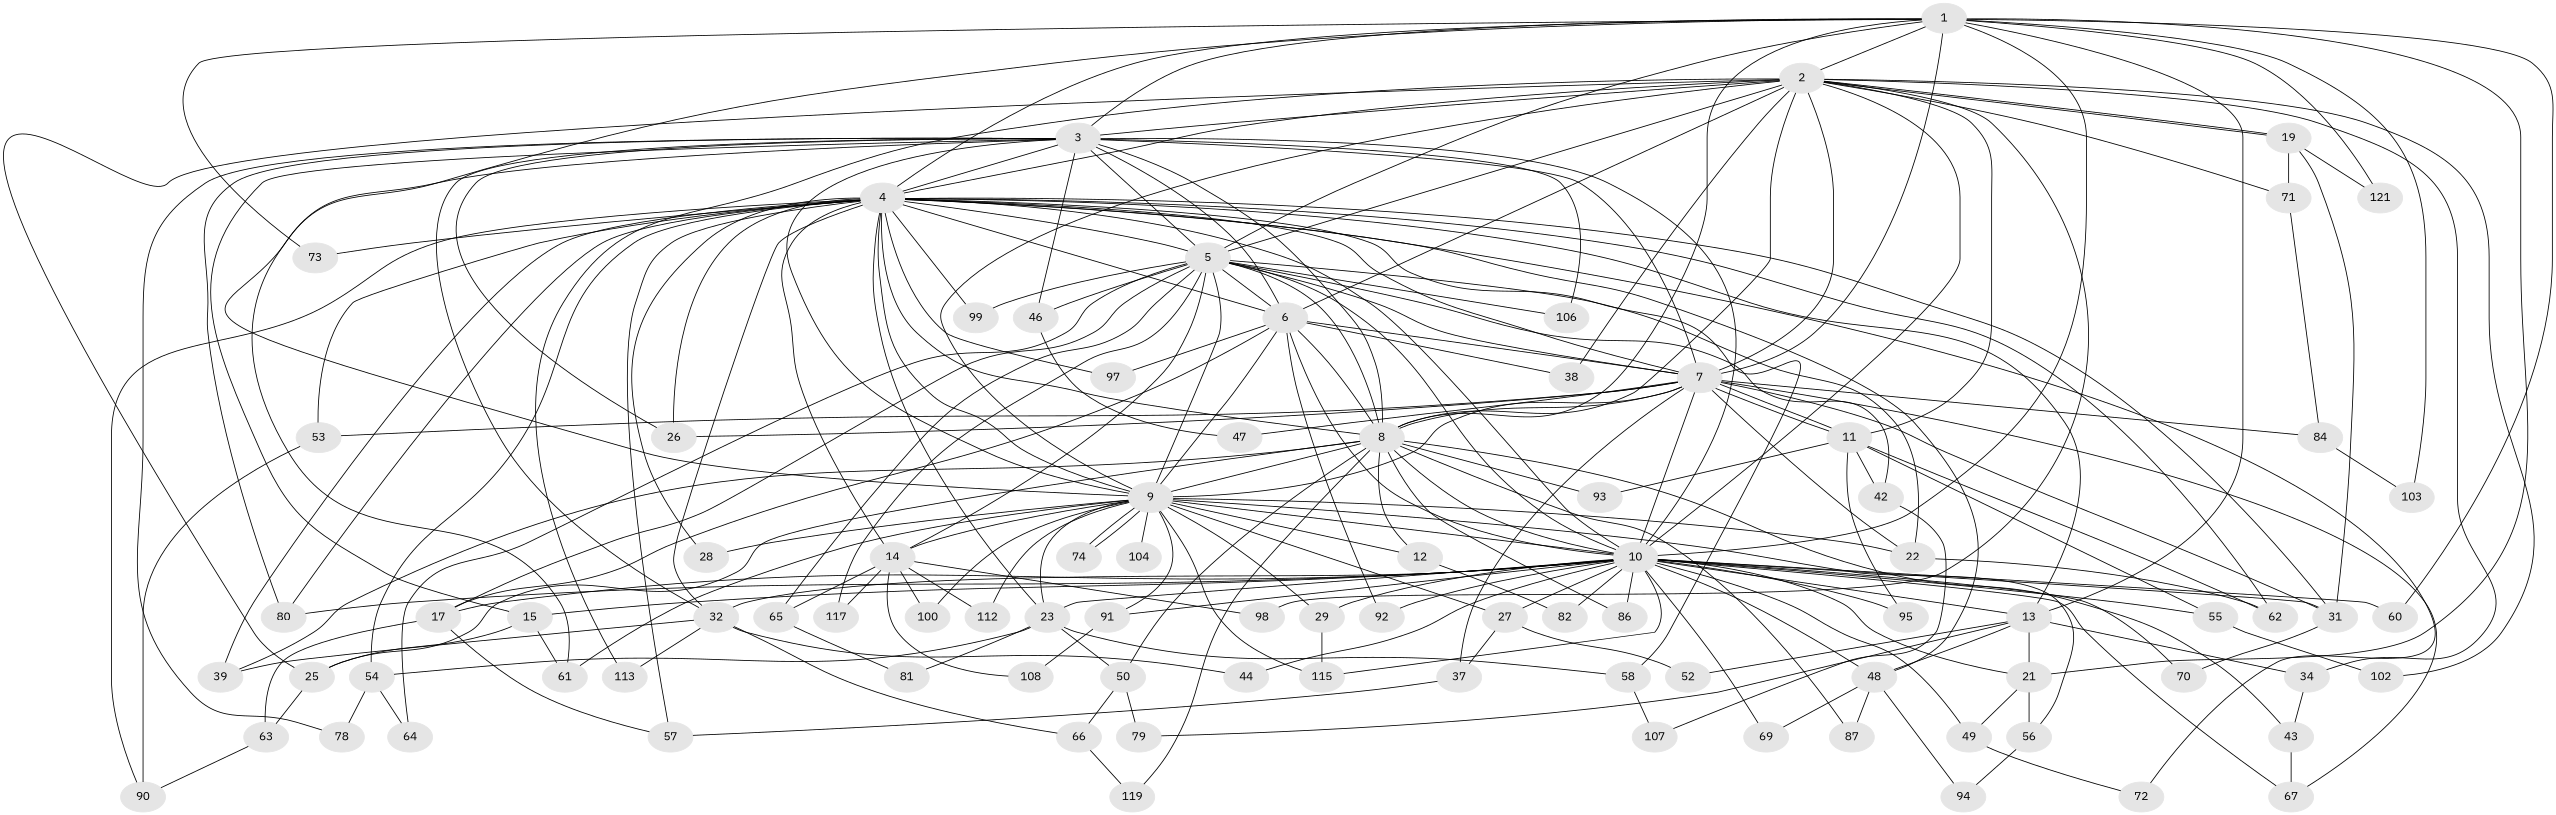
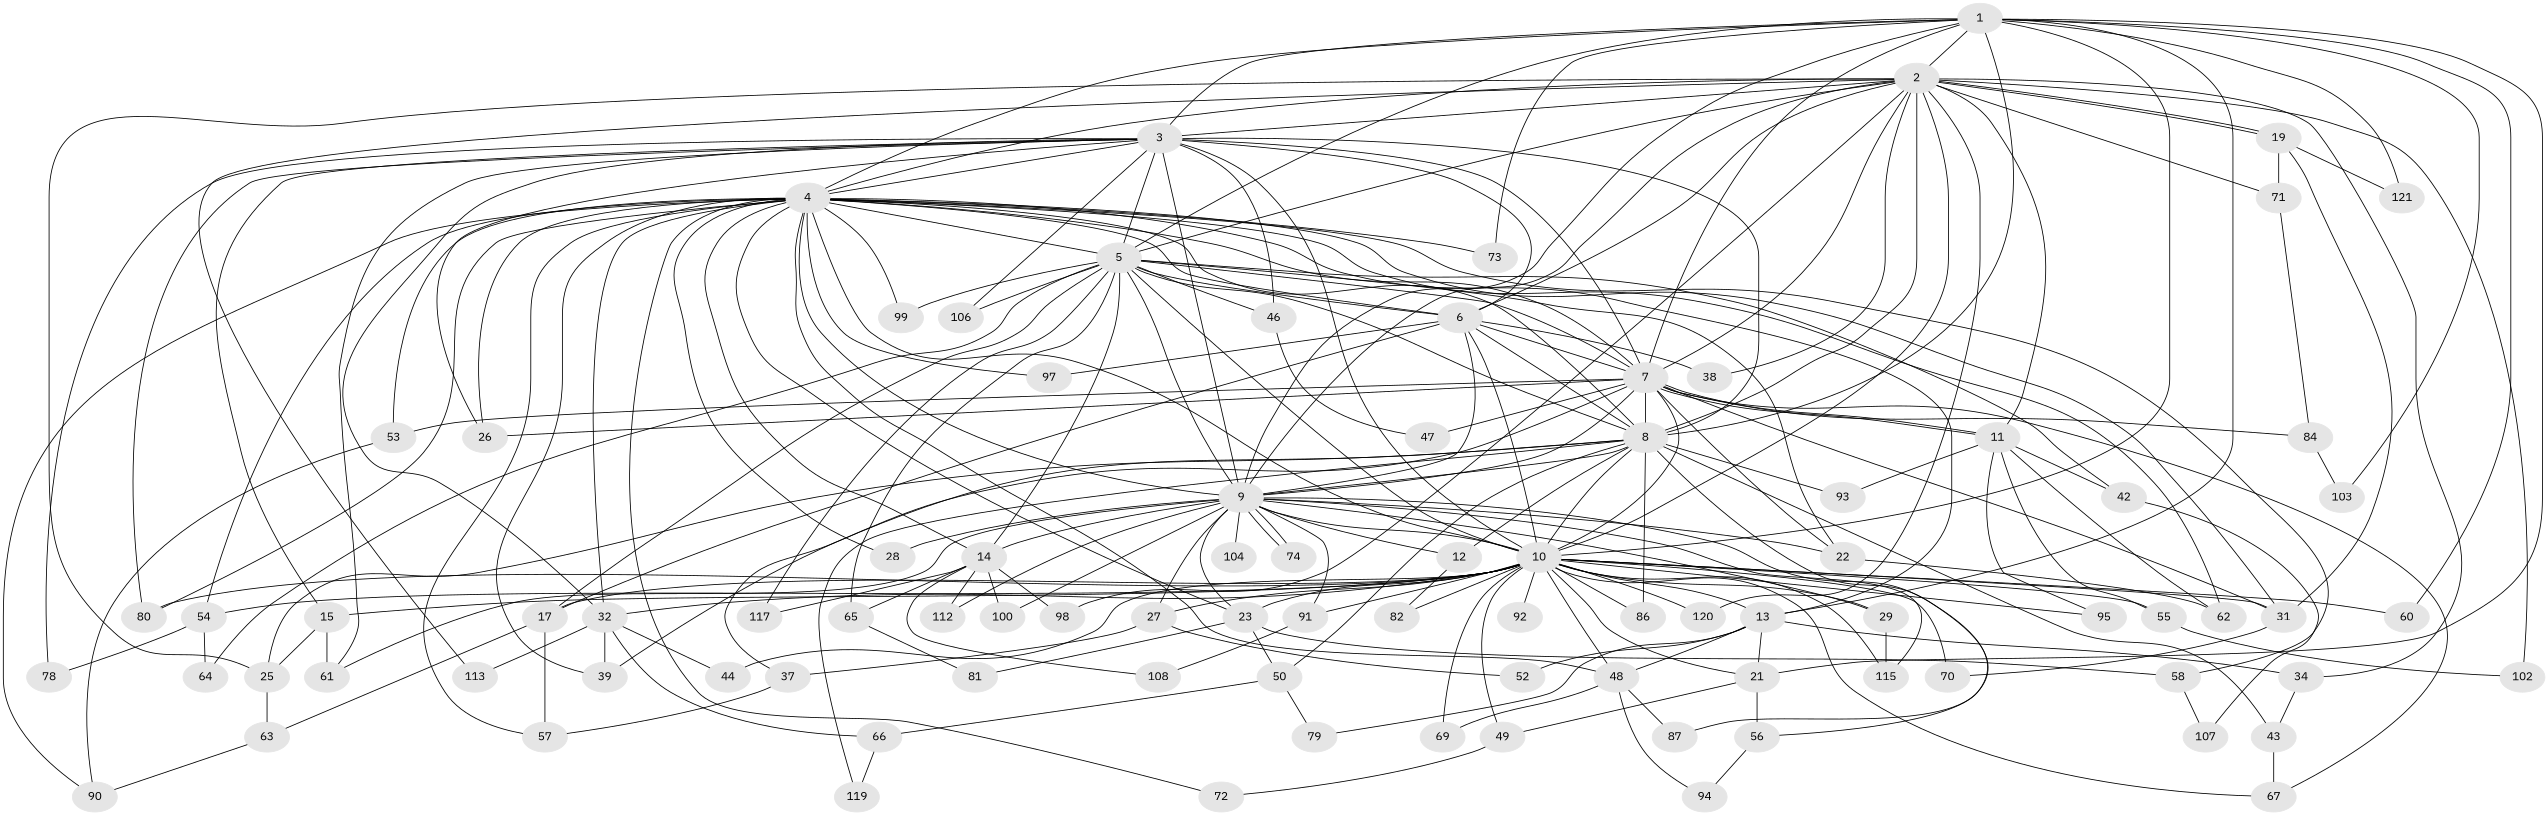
(1323, 471) -> none
none -> (1703, 617)
(714, 659) -> (873, 593)
